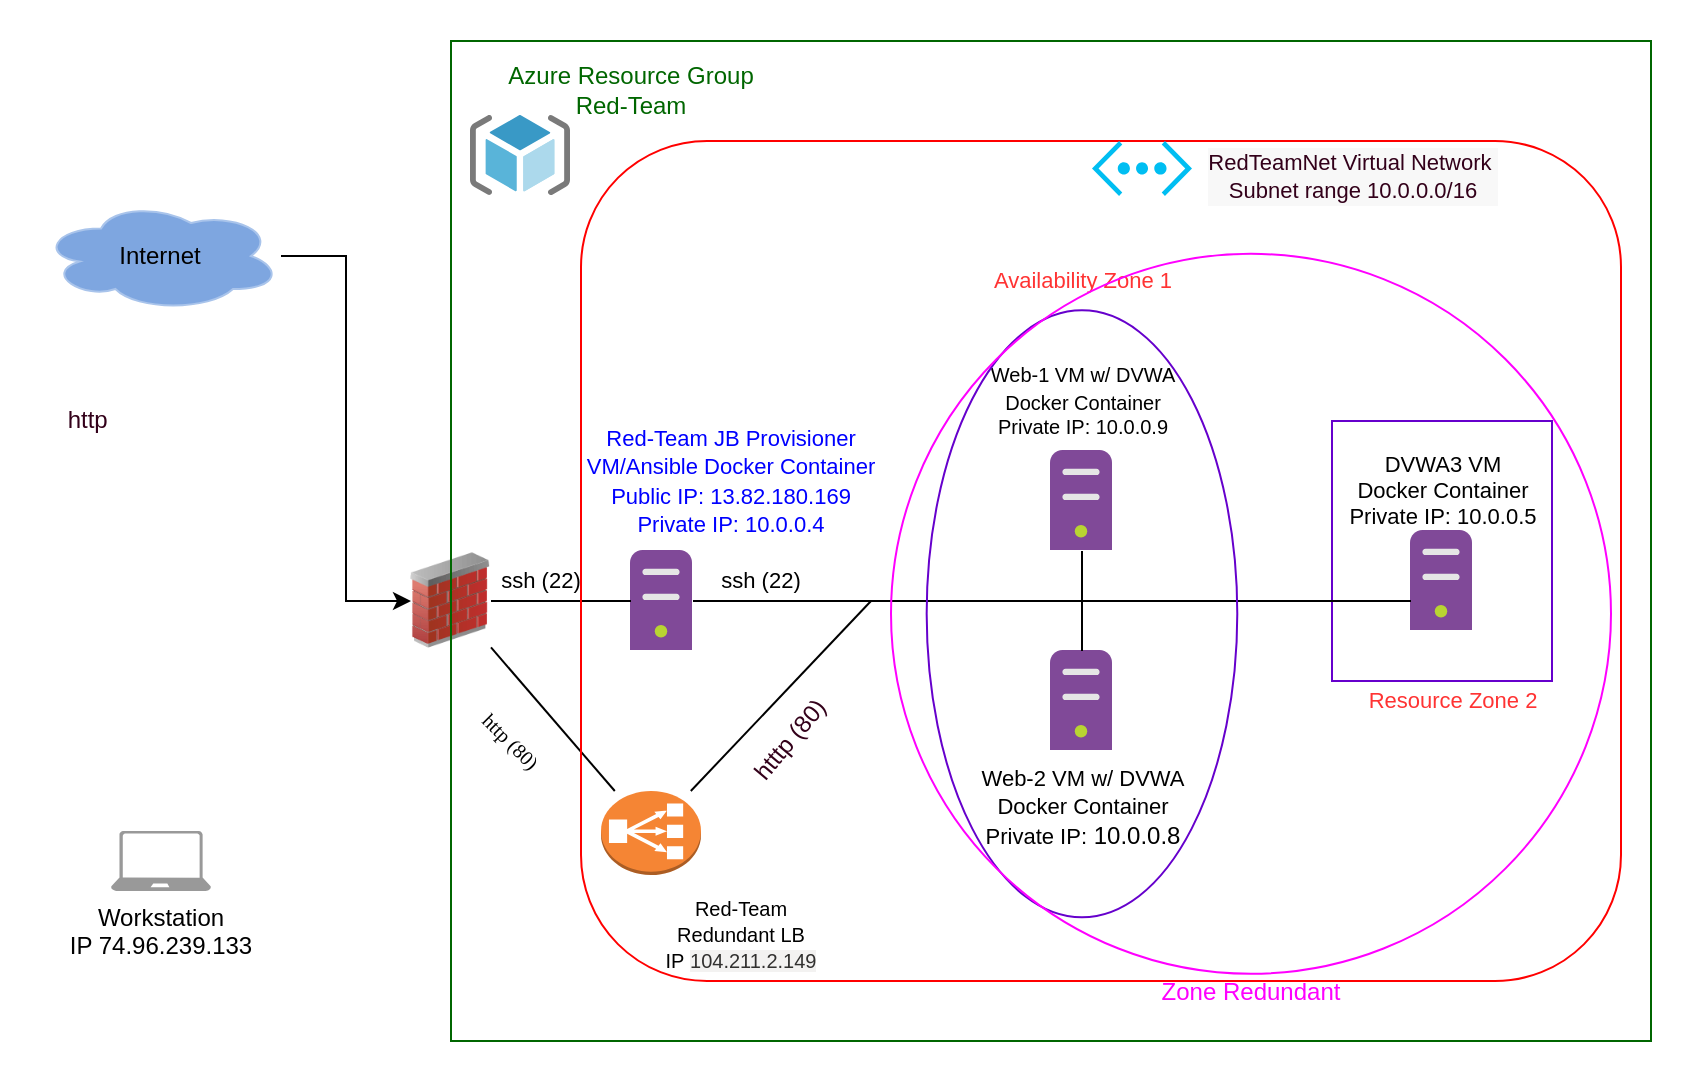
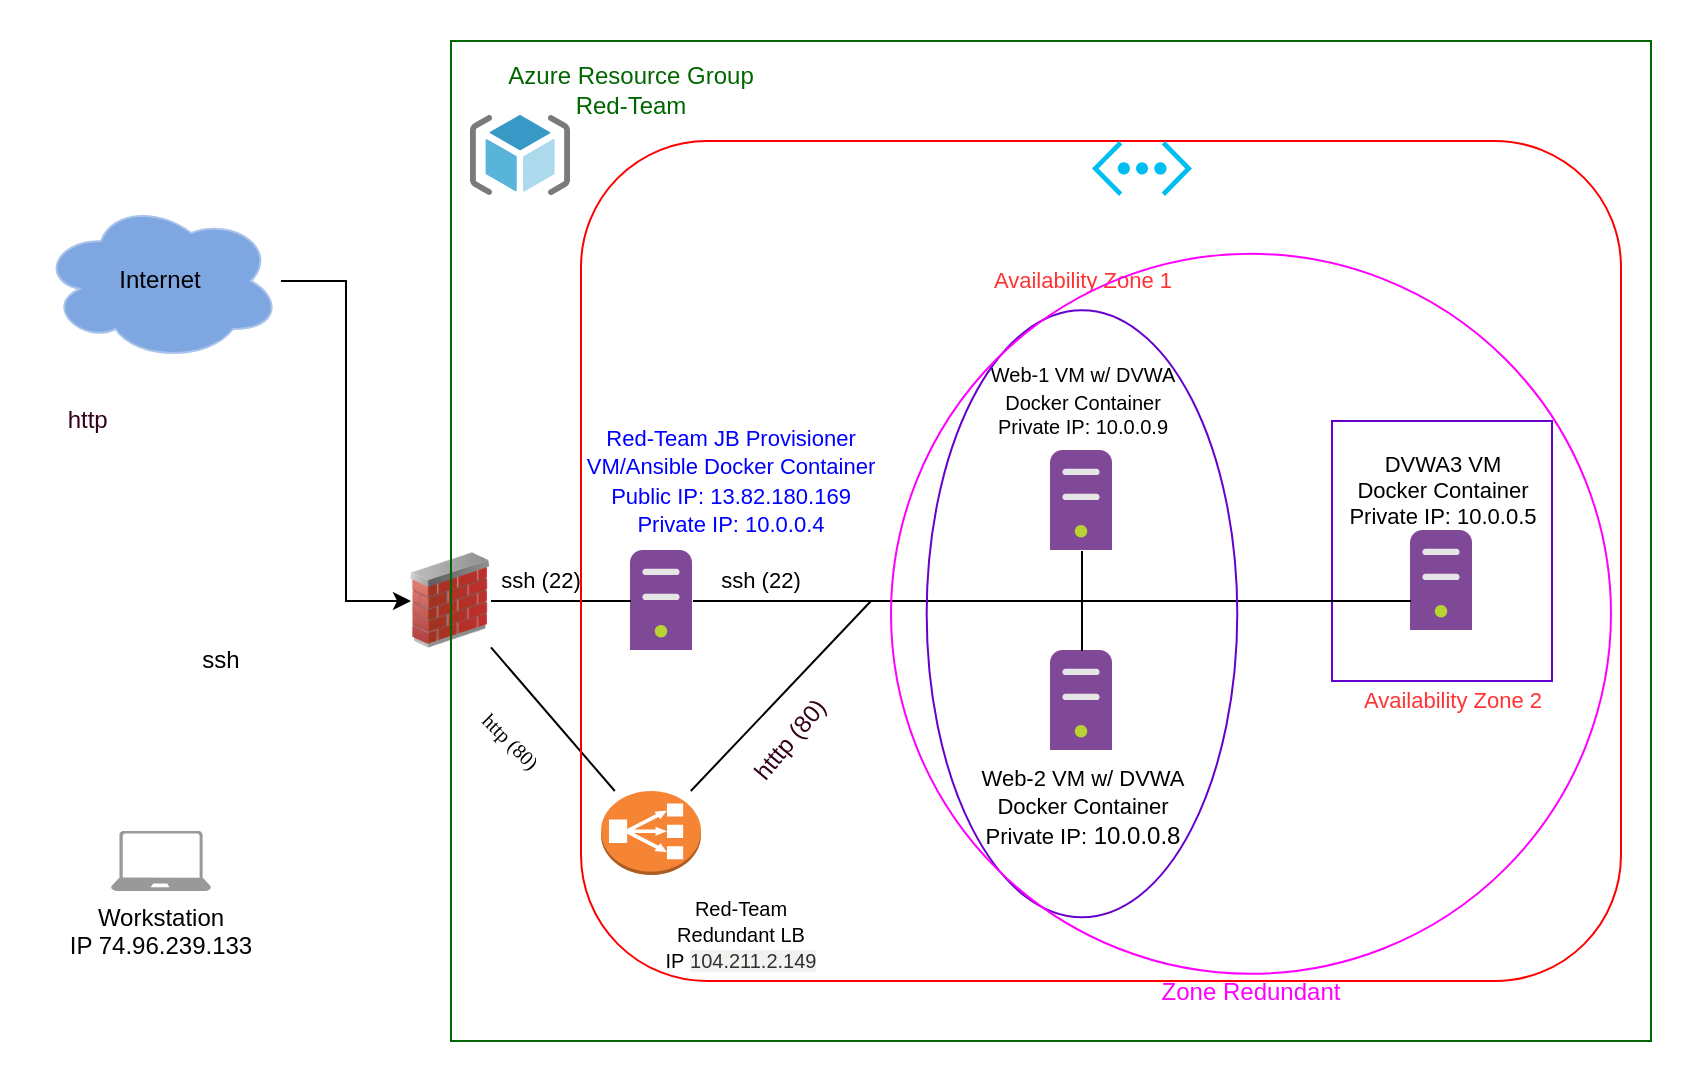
(1352, 191) -> none
(161, 256) -> (161, 281)
none -> (221, 662)
(1454, 701) -> (1454, 701)
